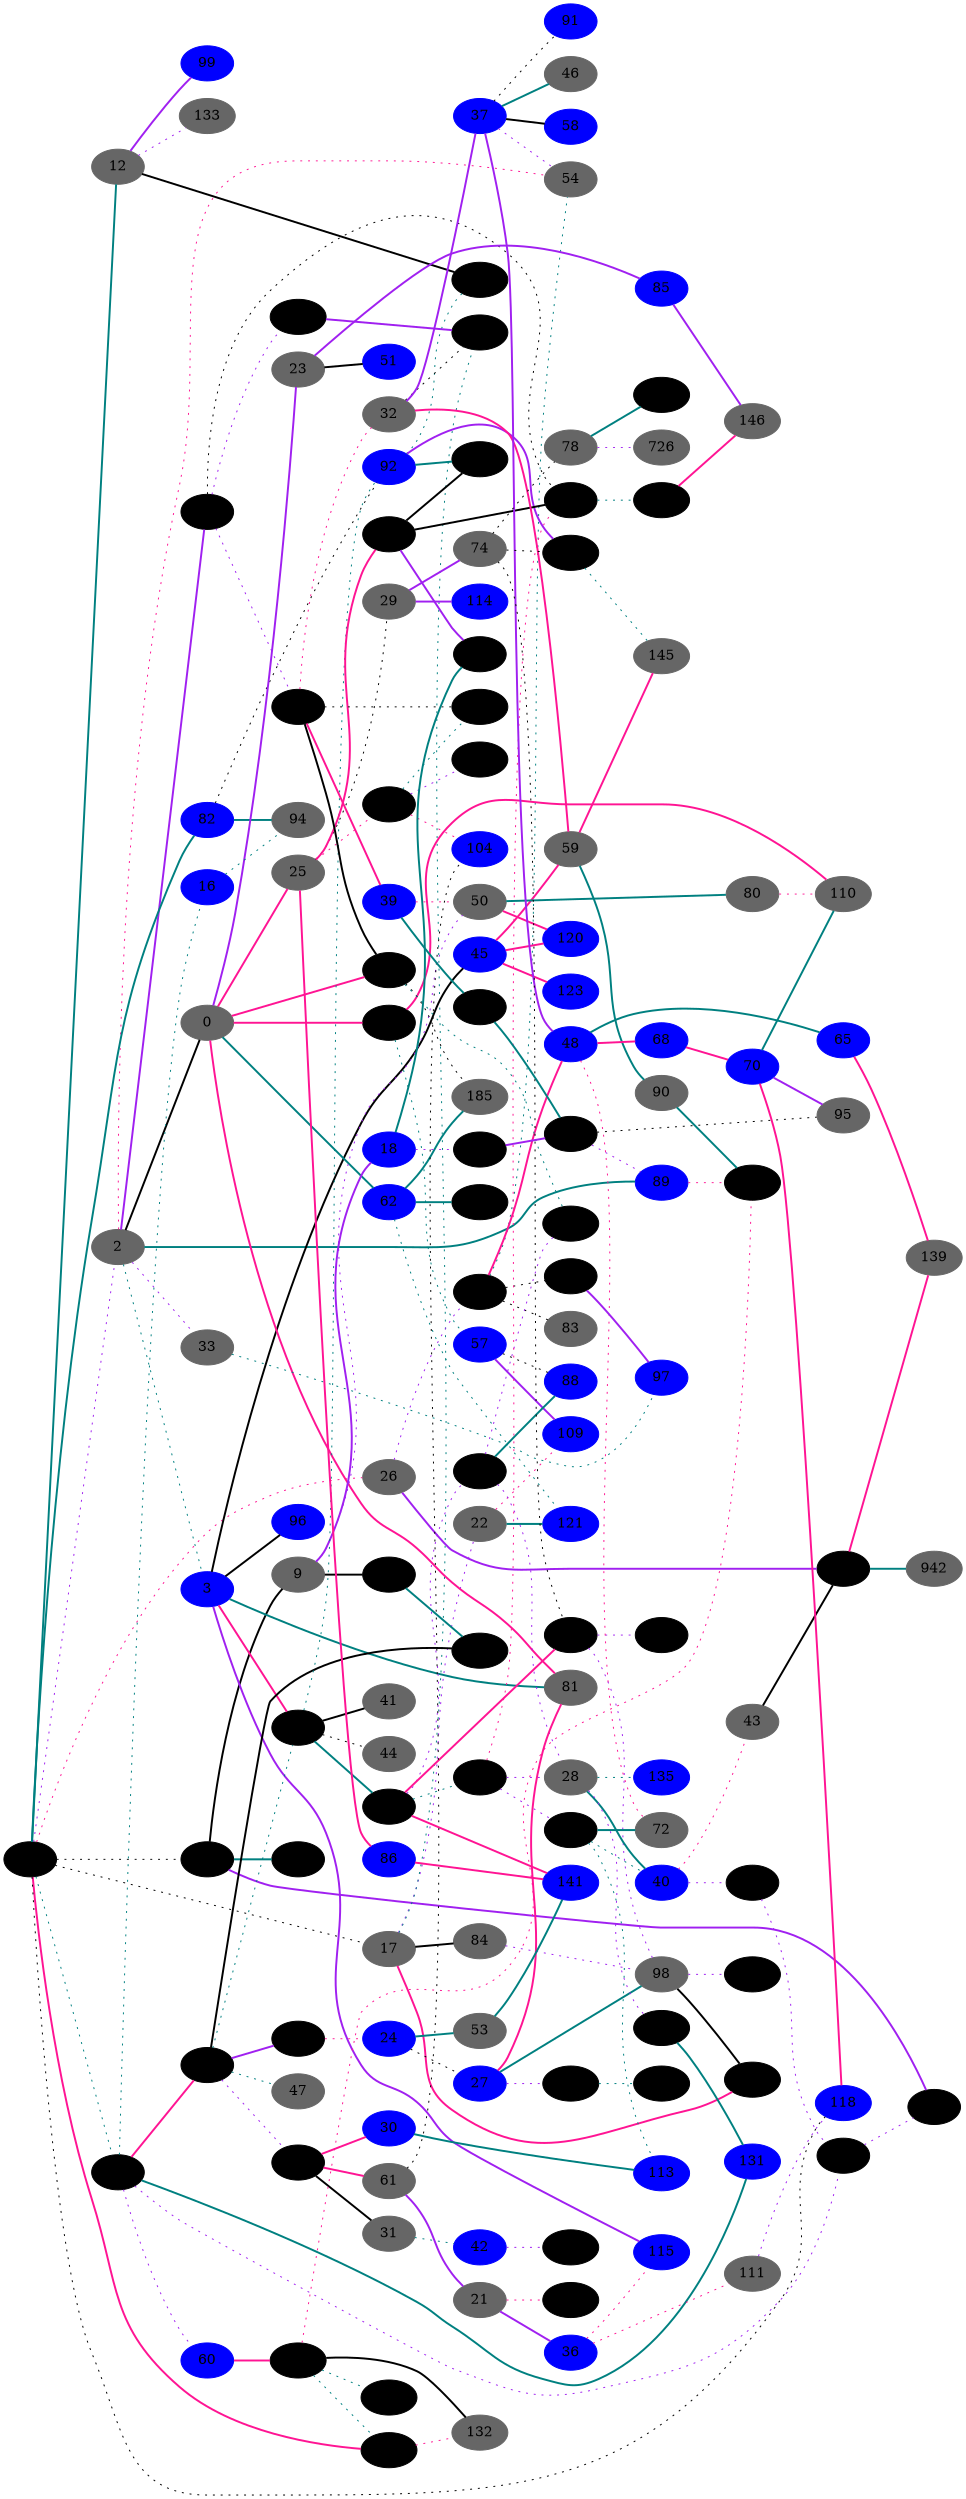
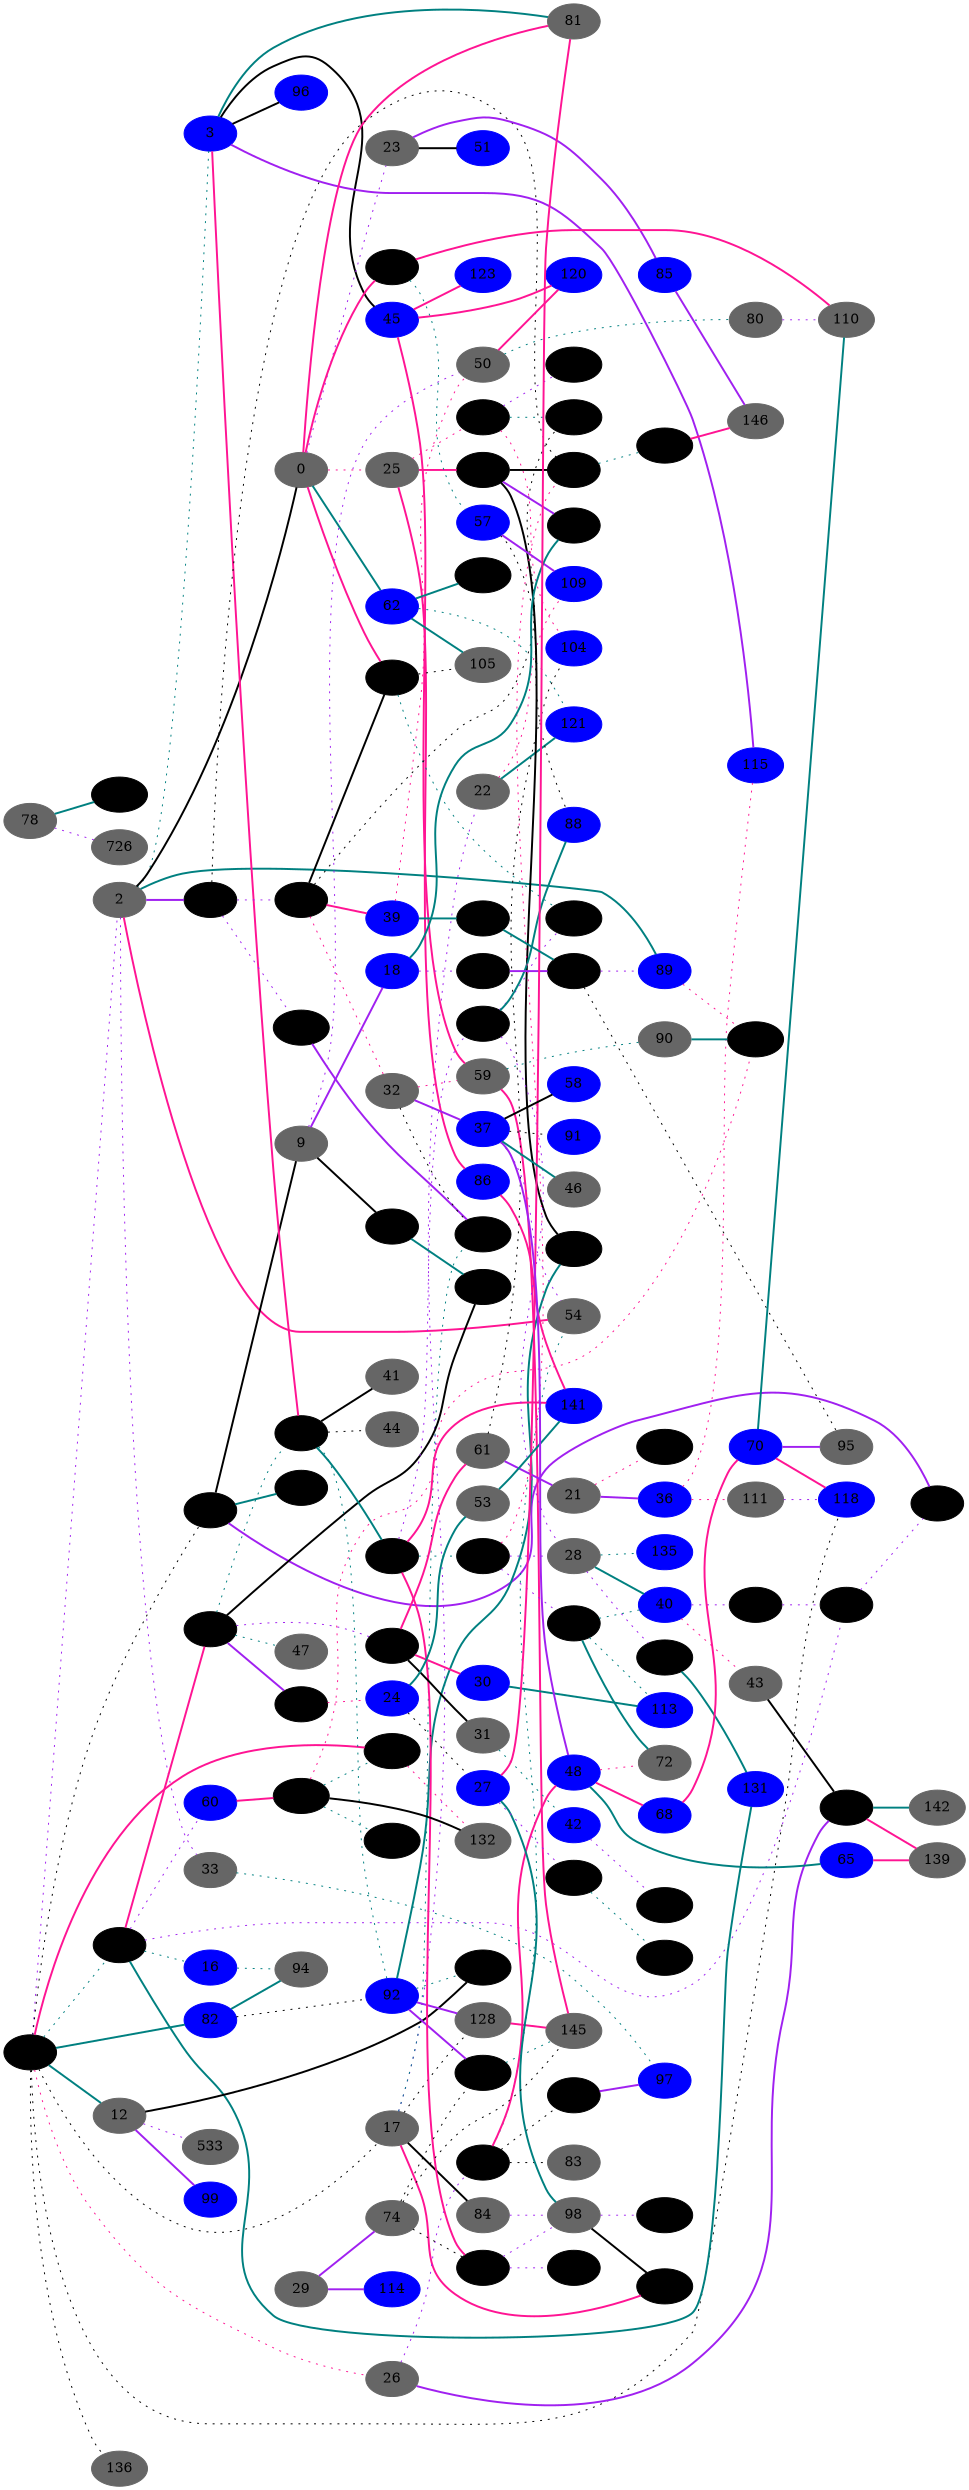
(207, 116) -> (210, 2147)
(521, 499) -> (477, 2120)
(169, 541) -> (226, 1258)
(544, 594) -> (428, 1085)
(265, 713) -> (345, 309)
(366, 744) -> none
(797, 894) -> (800, 320)
(616, 898) -> (615, 326)
(253, 948) -> (347, 470)
(610, 974) -> (572, 1053)
(480, 1097) -> (483, 665)
(934, 1569) -> (937, 1808)
none -> (483, 2020)
none -> (120, 2469)
